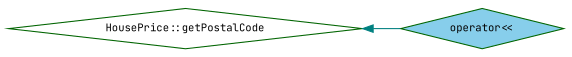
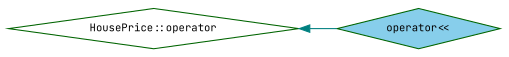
(185, 29) -> (154, 29)
